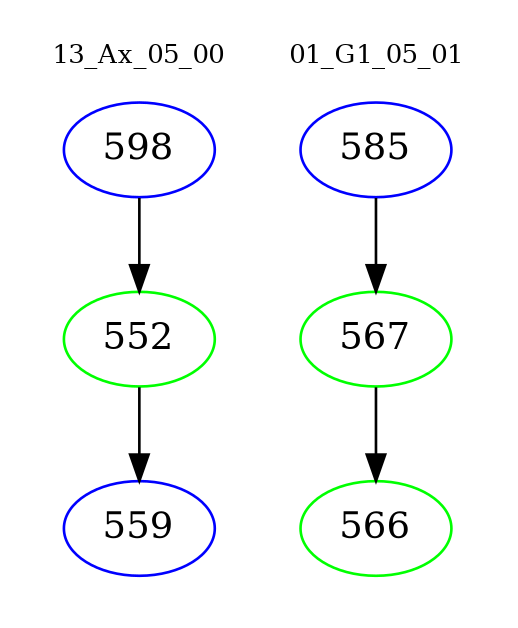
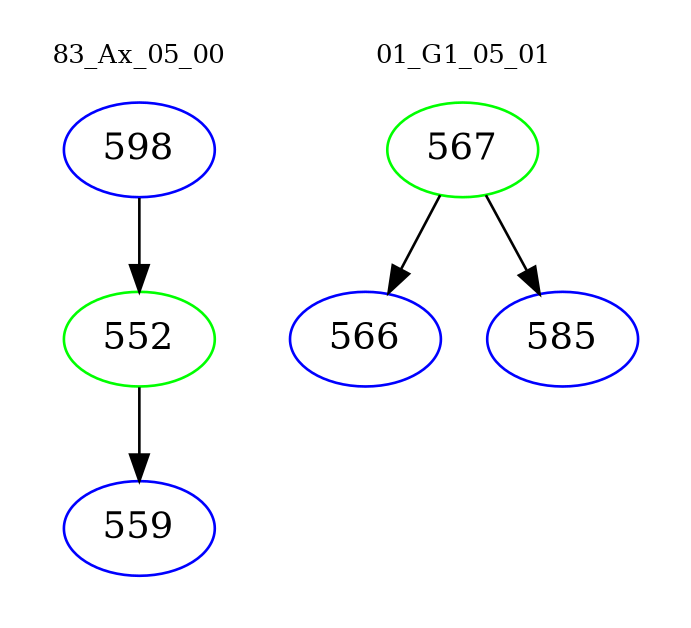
(139, 57) -> (139, 57)
(376, 232) -> (506, 233)
(376, 528) -> (365, 339)
